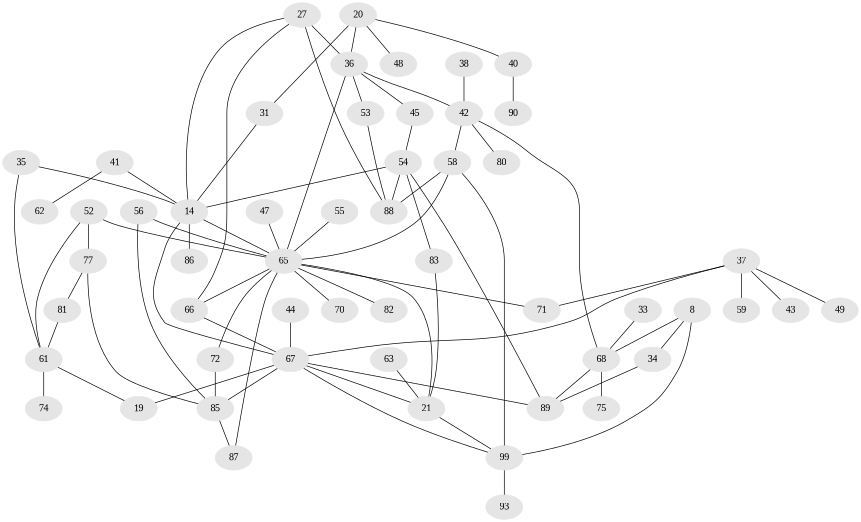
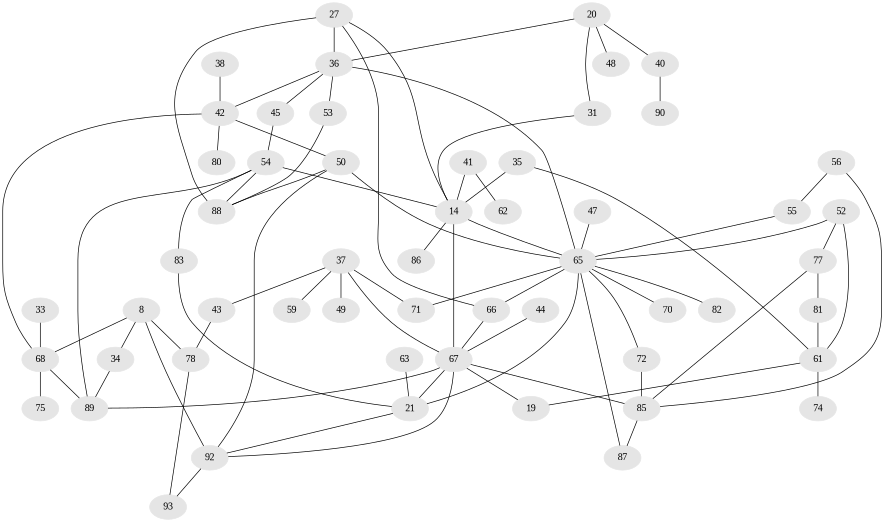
(452, 163) -> (341, 163)
(209, 239) -> (814, 187)
none -> (191, 359)
(504, 458) -> (210, 458)
